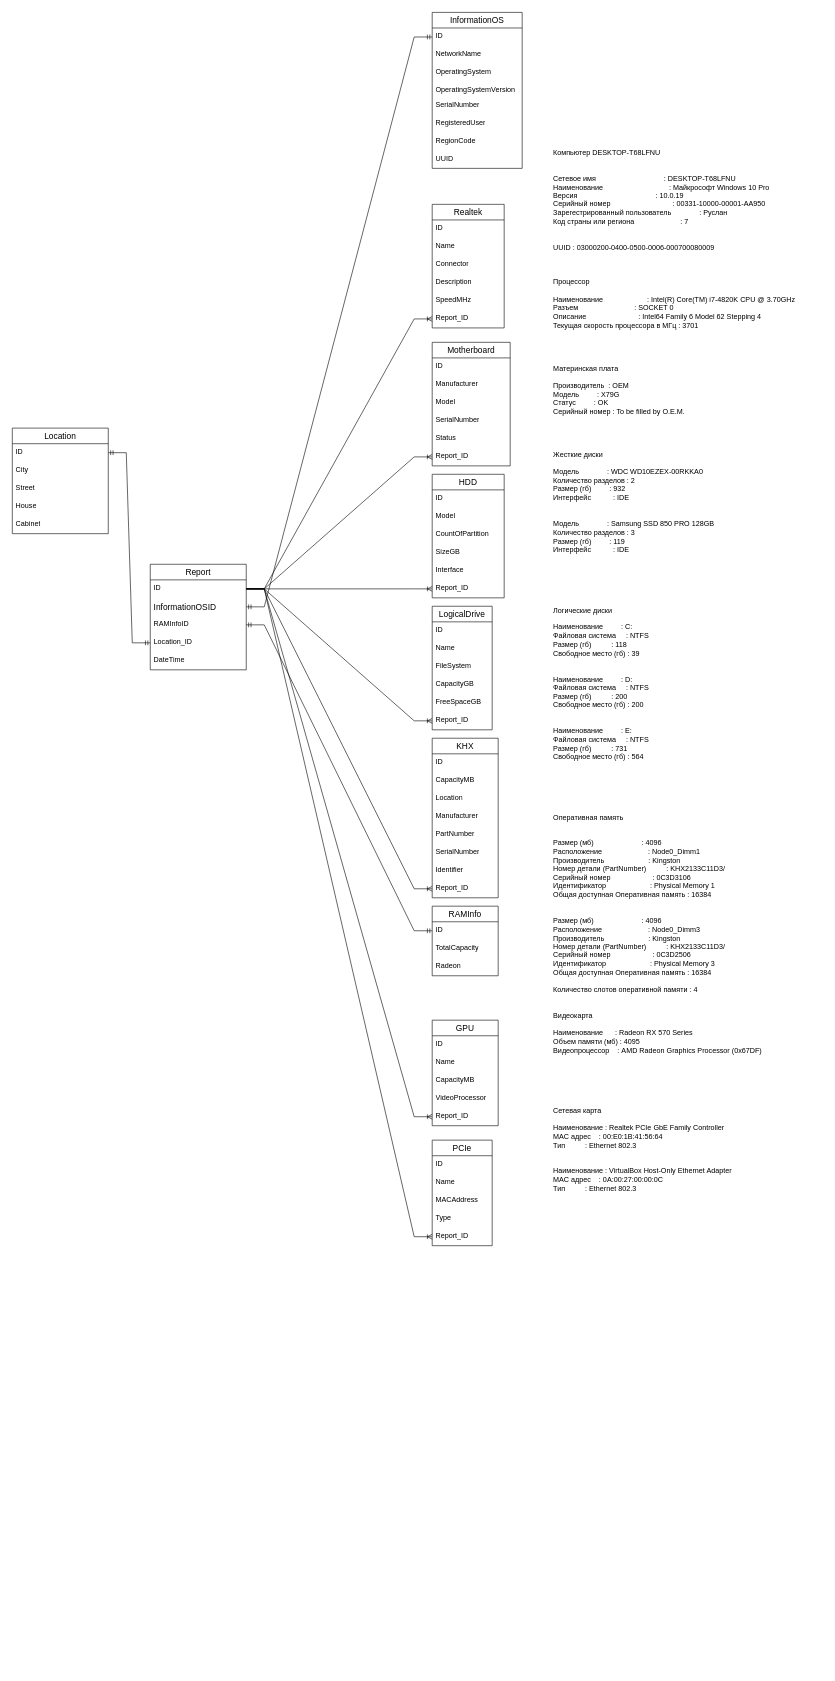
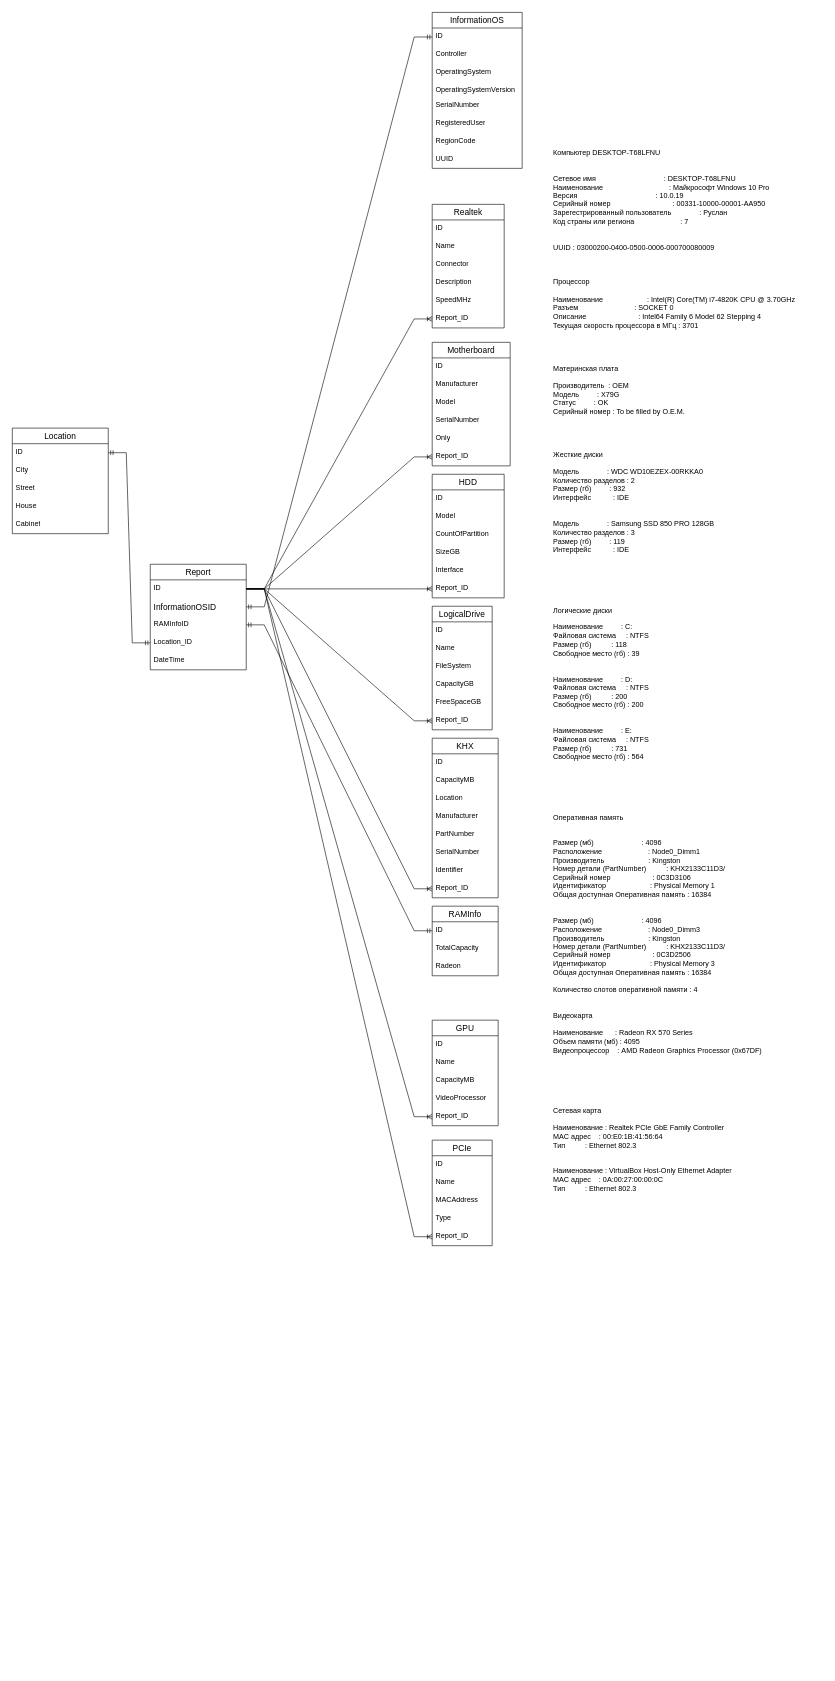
(458, 54) -> (454, 54)
(448, 438) -> (443, 438)
